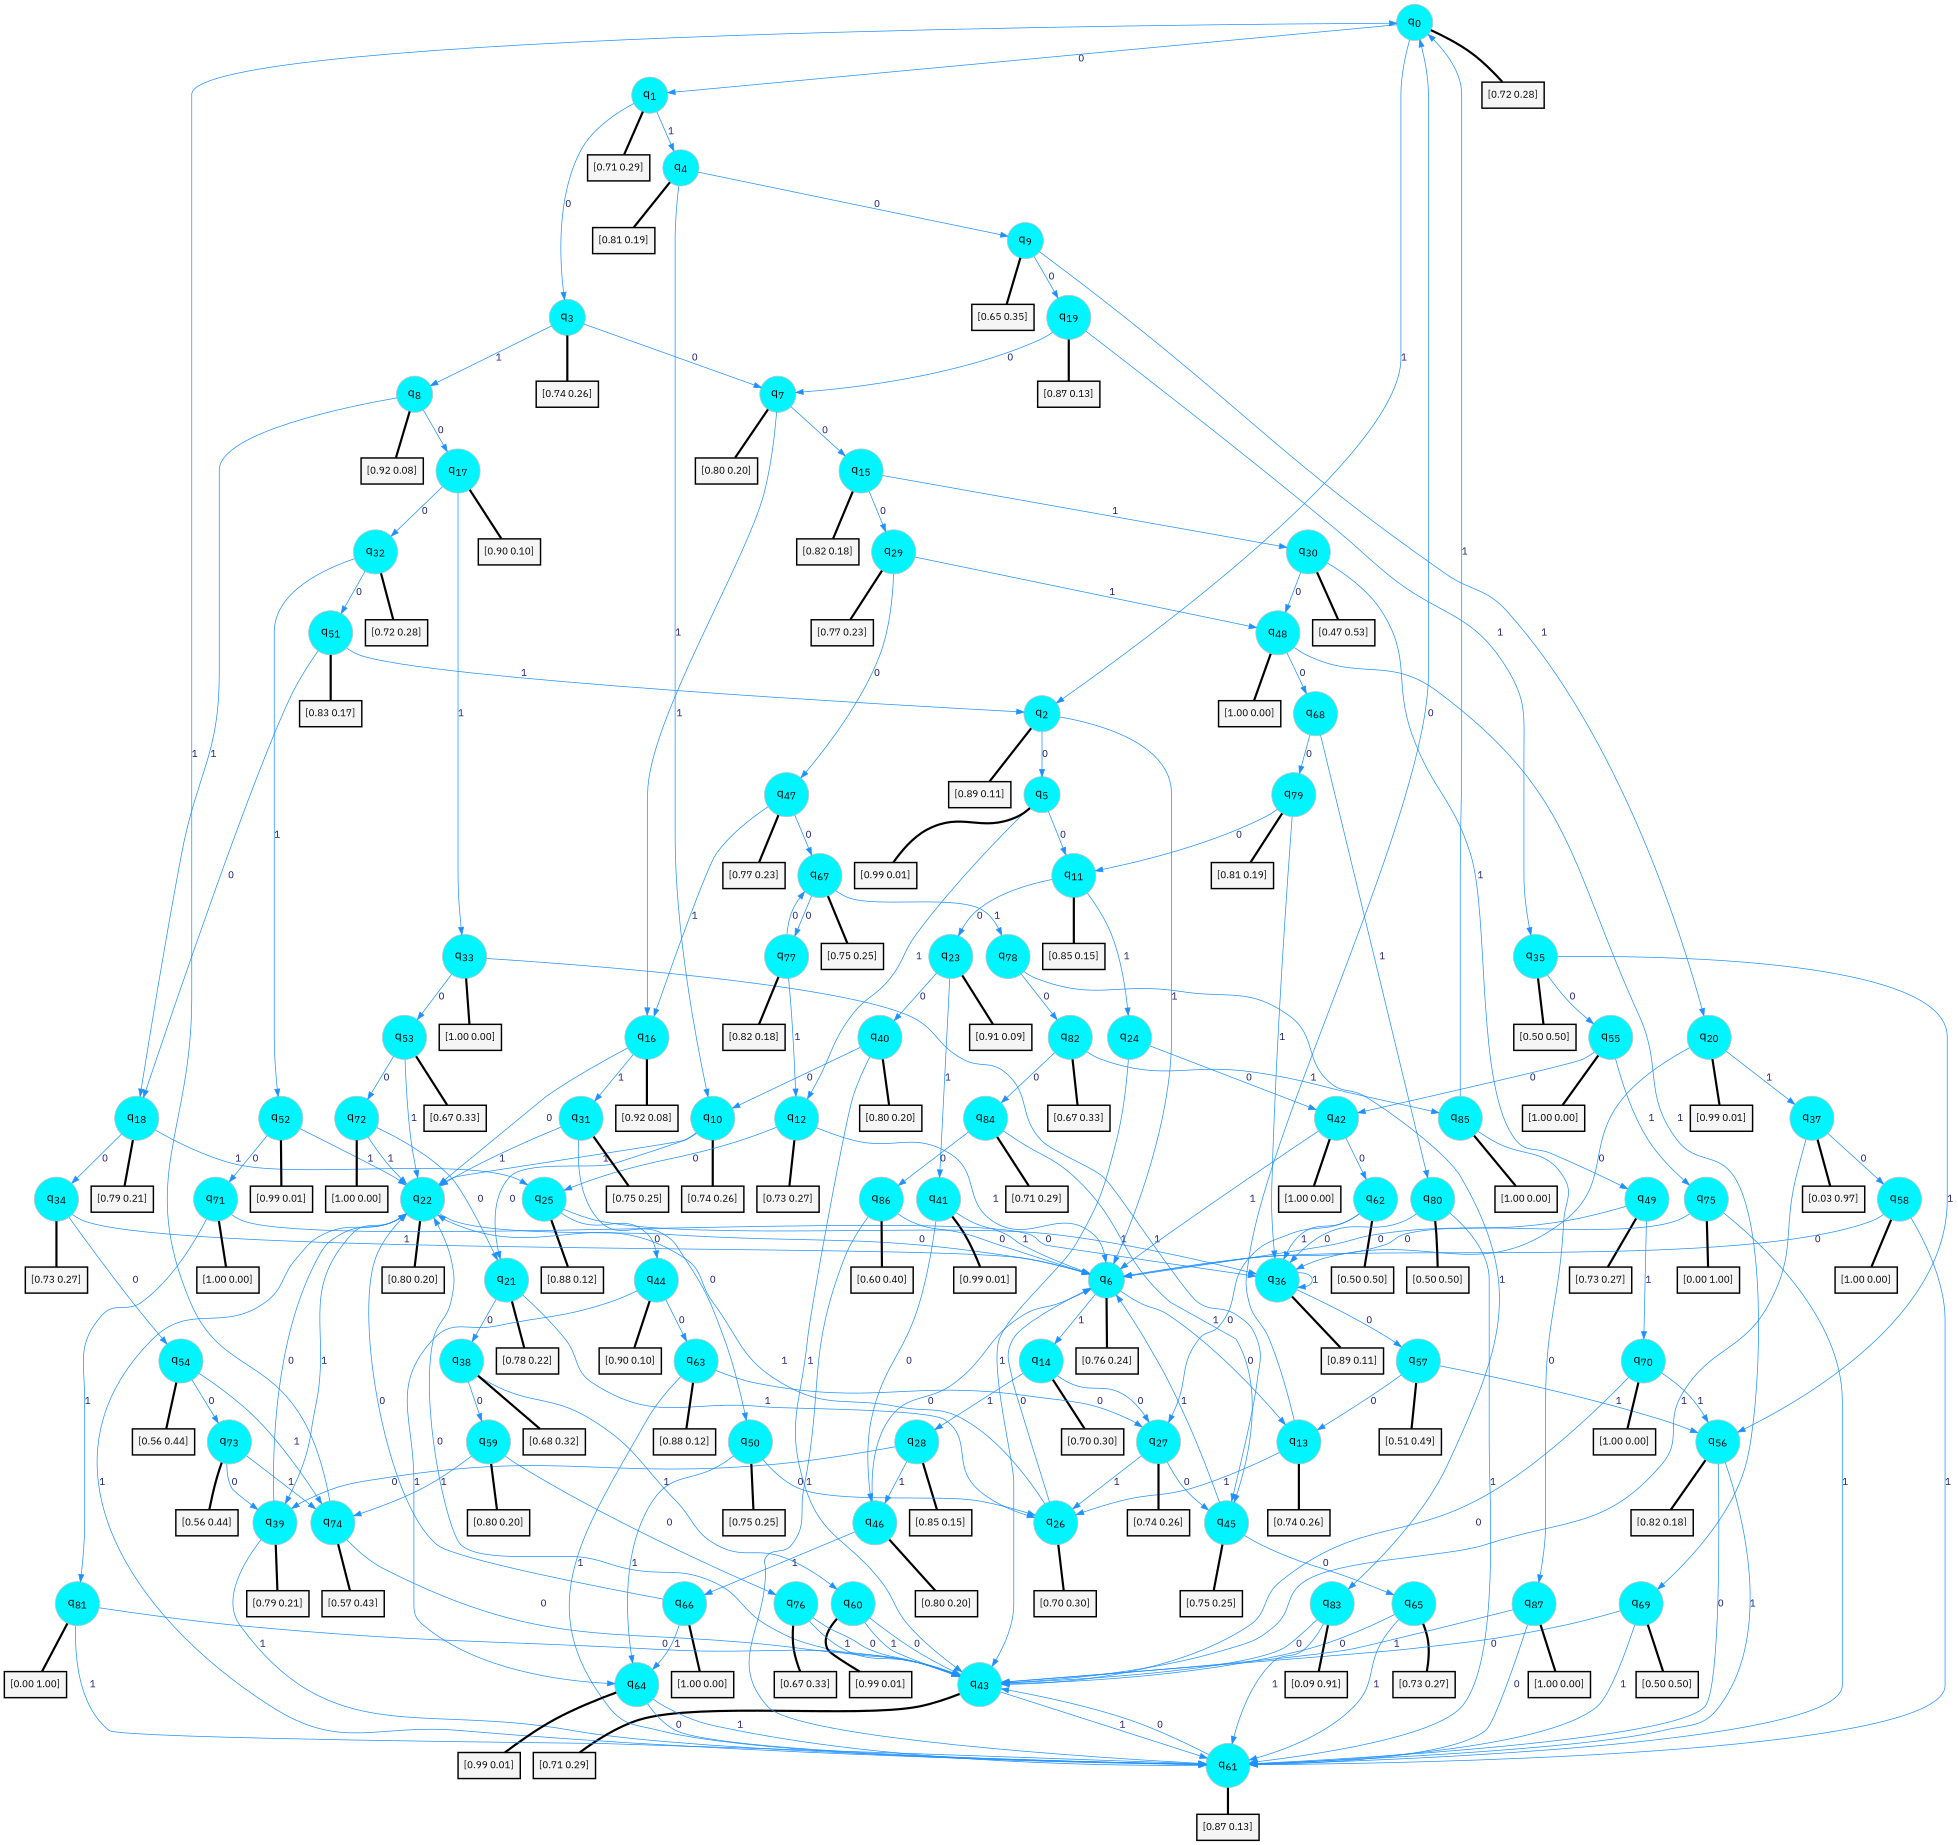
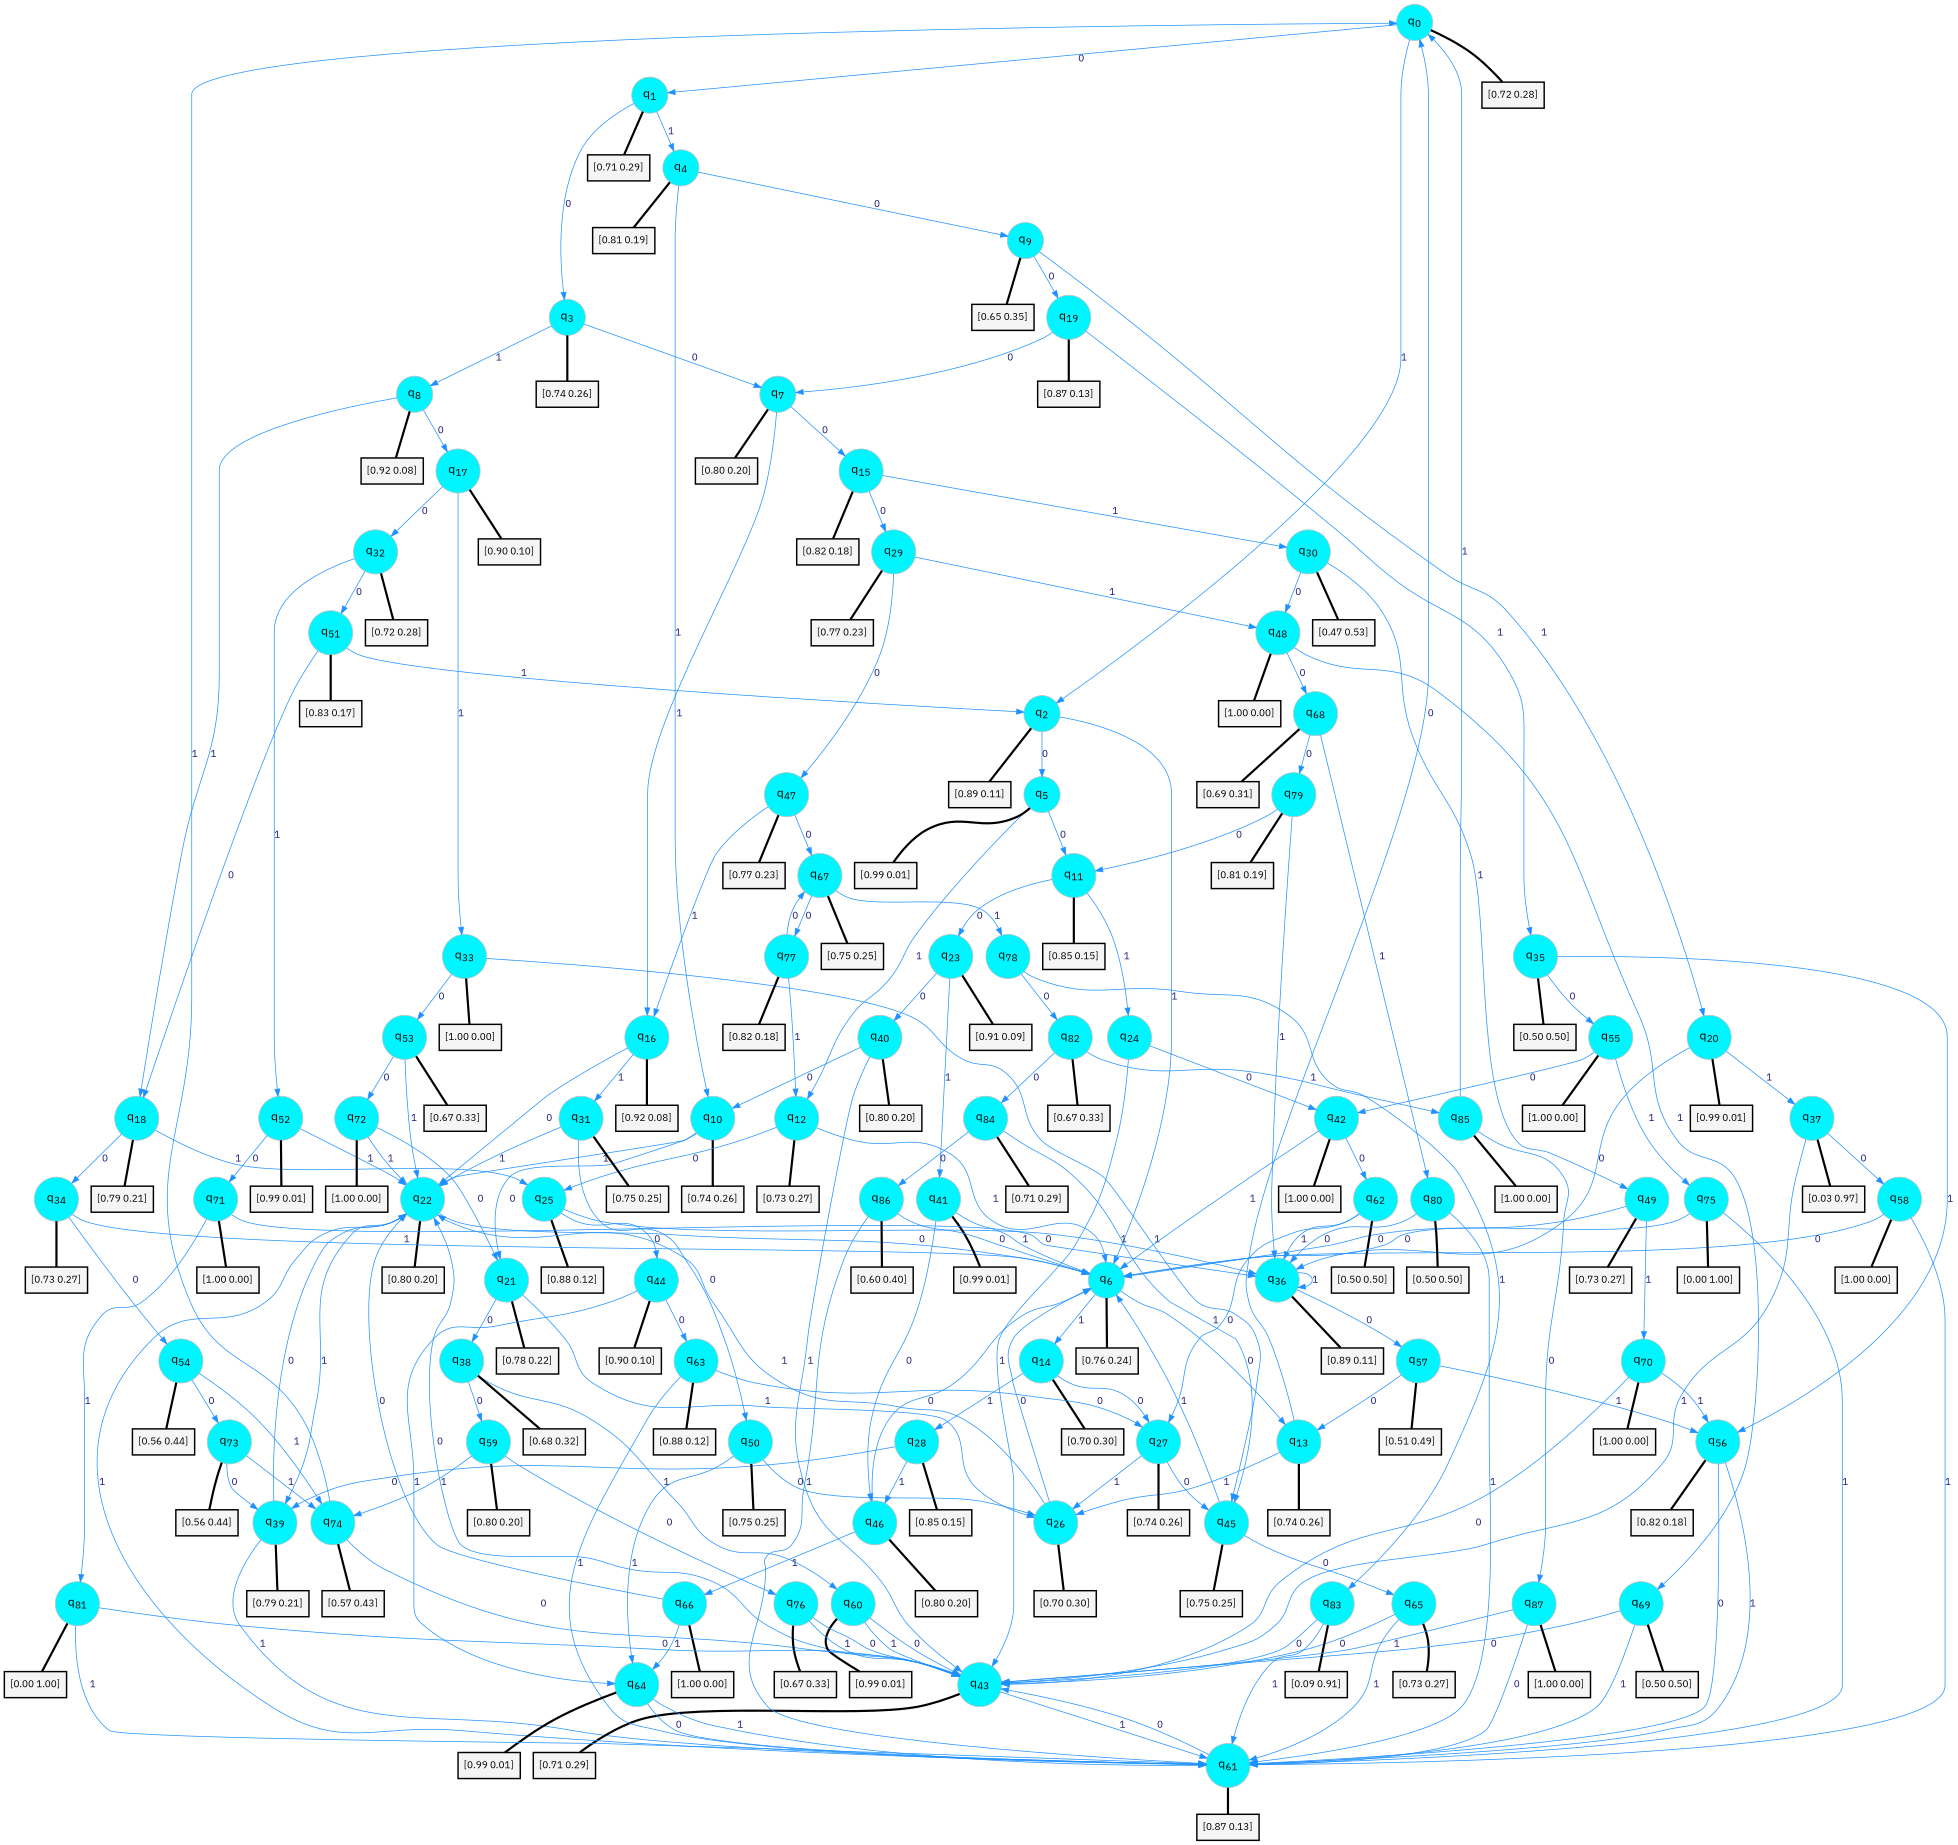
none -> (1228, 795)
